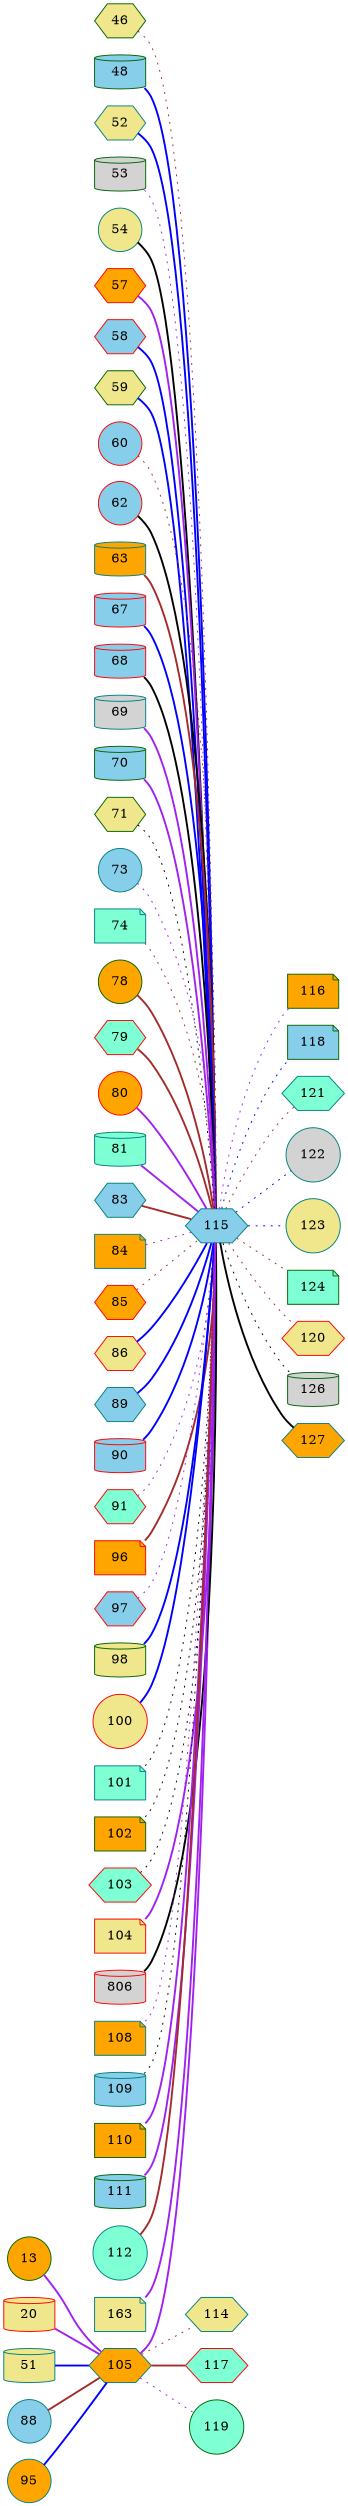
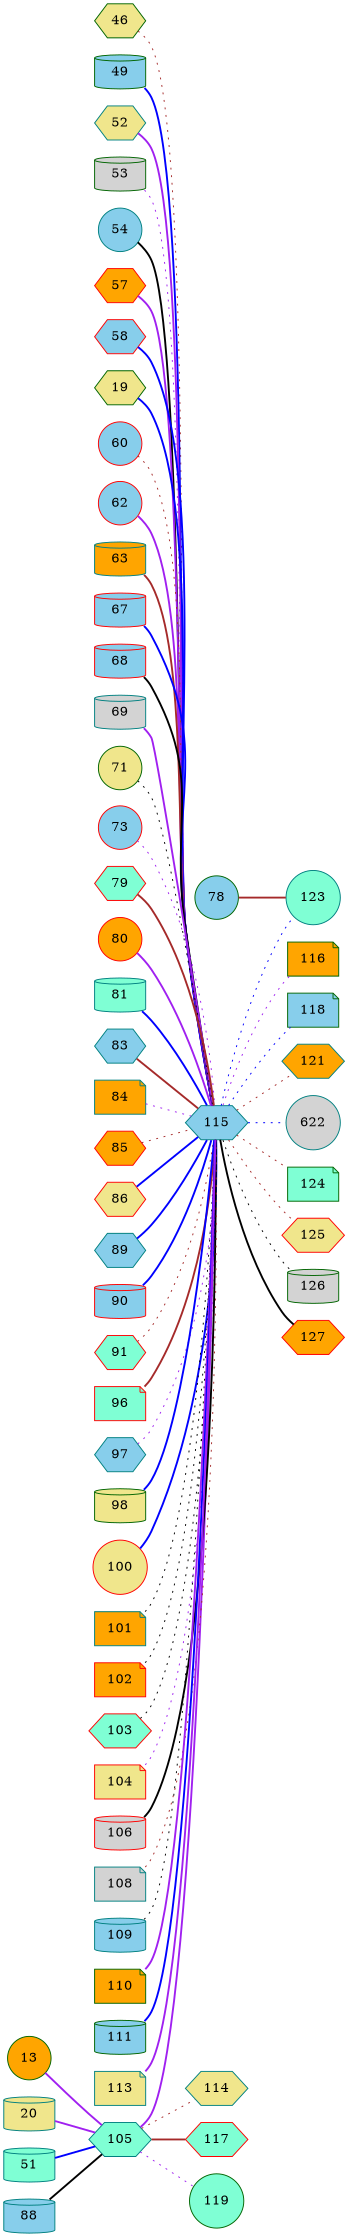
(120, 72) -> (120, 72)
(120, 230) -> (120, 230)
(120, 388) -> (120, 388)
(201, 667) -> (180, 617)
(120, 763) -> none
(120, 814) -> (120, 768)
(204, 857) -> (180, 808)
(120, 870) -> (120, 828)
(120, 926) -> none
(120, 982) -> (217, 898)
(313, 1093) -> (313, 1061)
(188, 1097) -> (262, 898)
(313, 1155) -> (313, 1123)
(170, 1188) -> (178, 1056)
(313, 1226) -> (313, 898)
(313, 1338) -> (313, 1235)
(191, 1389) -> (189, 1246)
(313, 1441) -> (313, 1337)
(120, 1558) -> (120, 1404)
(206, 1585) -> (204, 1456)
(120, 1609) -> (120, 1455)
(196, 1635) -> (208, 1507)
(199, 1712) -> (198, 1583)
(120, 1783) -> (120, 1629)
(120, 1834) -> (120, 1680)
(120, 1987) -> (120, 1833)
(120, 2038) -> (120, 1884)
(120, 2253) -> none
(29, 2314) -> (29, 2114)
(120, 2314) -> (120, 2088)
(29, 2365) -> (29, 2165)
(120, 2365) -> (120, 2139)
(74, 2394) -> (76, 2177)
(29, 2421) -> (29, 2216)
(29, 2481) -> none
